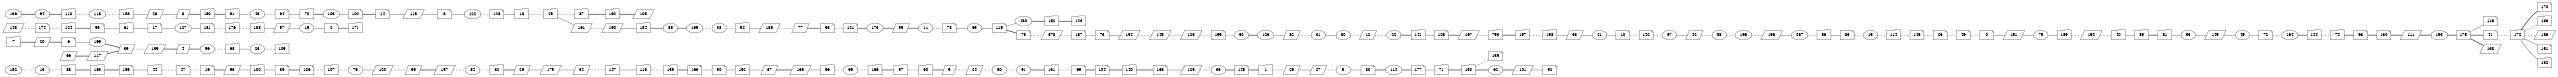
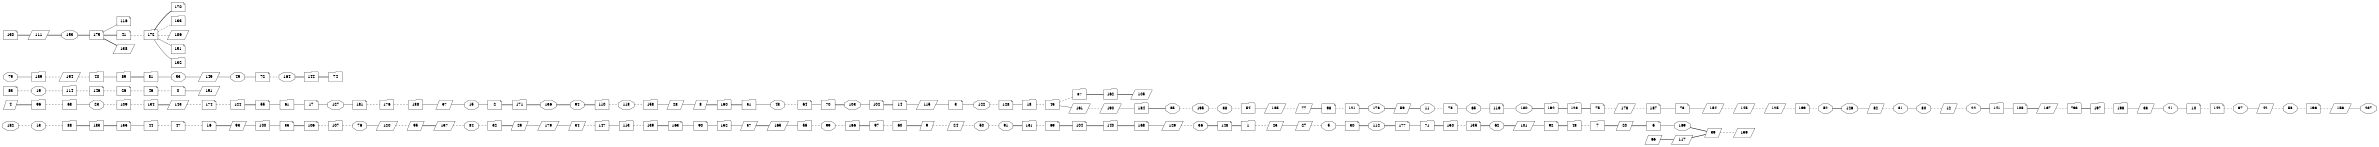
(1024, 21) -> (1524, 109)
(682, 28) -> (1186, 109)
(1011, 32) -> (1586, 109)
(1052, 35) -> (1625, 109)
(1743, 35) -> (2313, 109)
(1824, 35) -> none
(2028, 35) -> none
(2326, 35) -> (323, 77)
(2361, 35) -> none
(170, 49) -> none
(207, 49) -> (39, 105)
(1482, 70) -> (1485, 126)
none -> (151, 105)
none -> (533, 105)
none -> (1574, 126)
